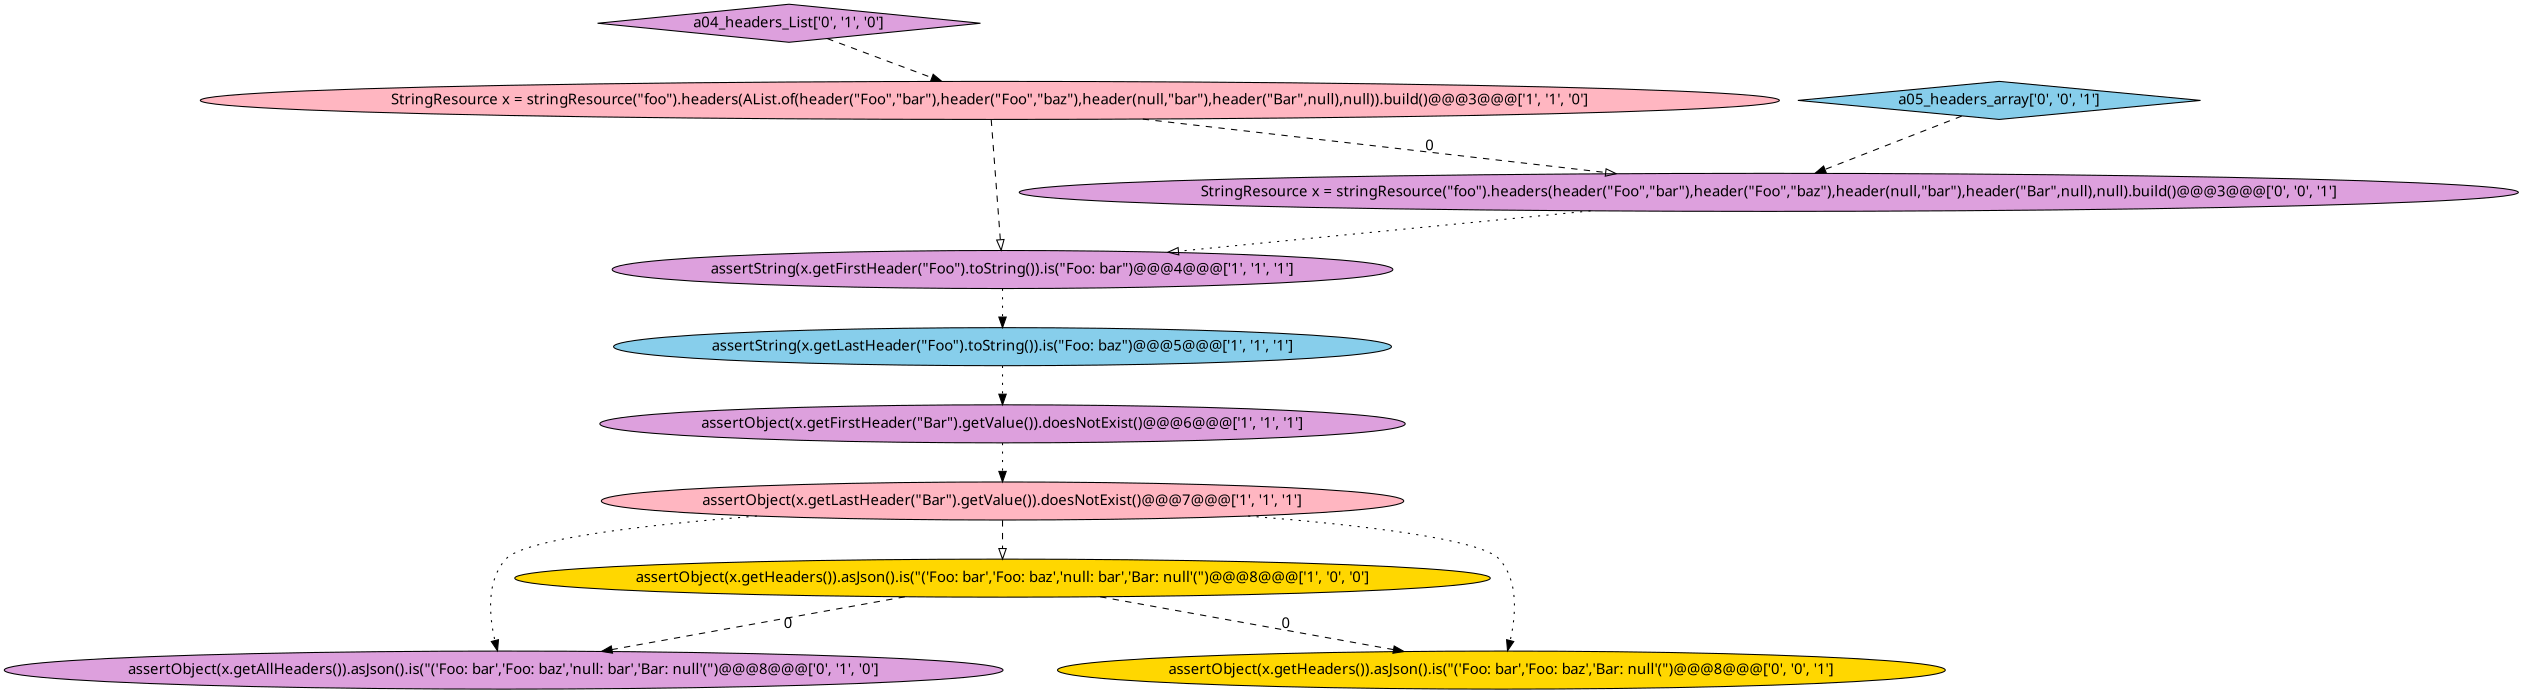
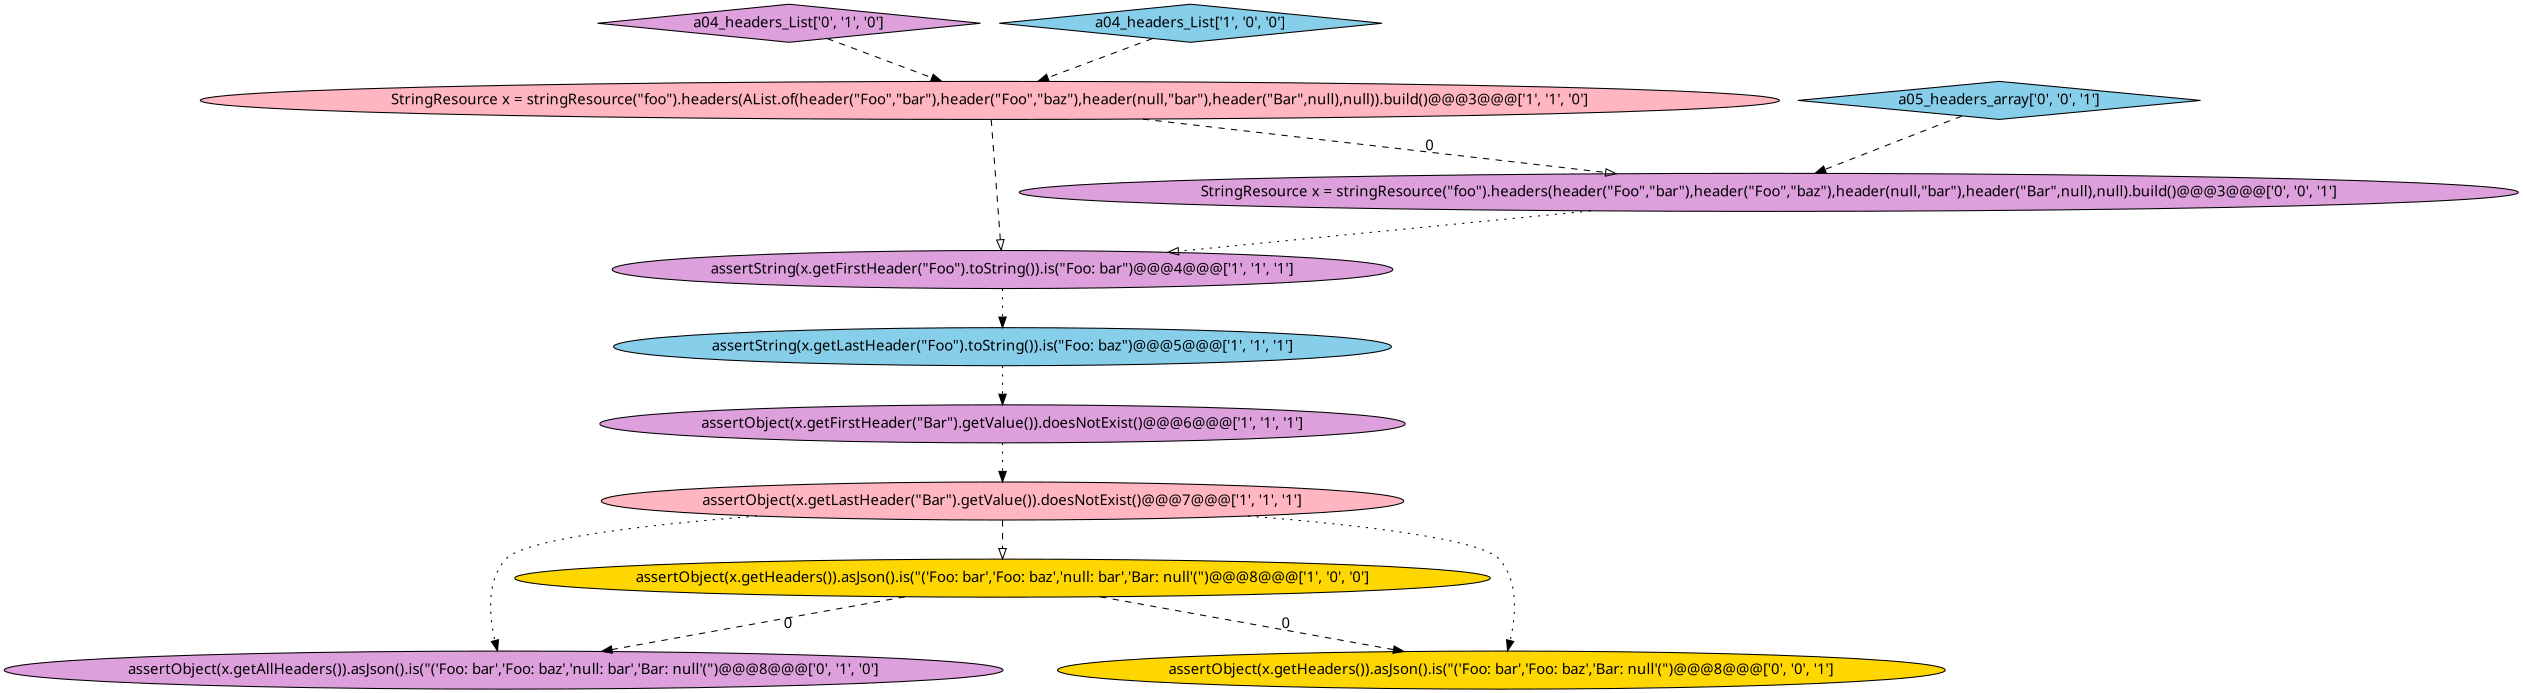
none -> (1191, 23)
